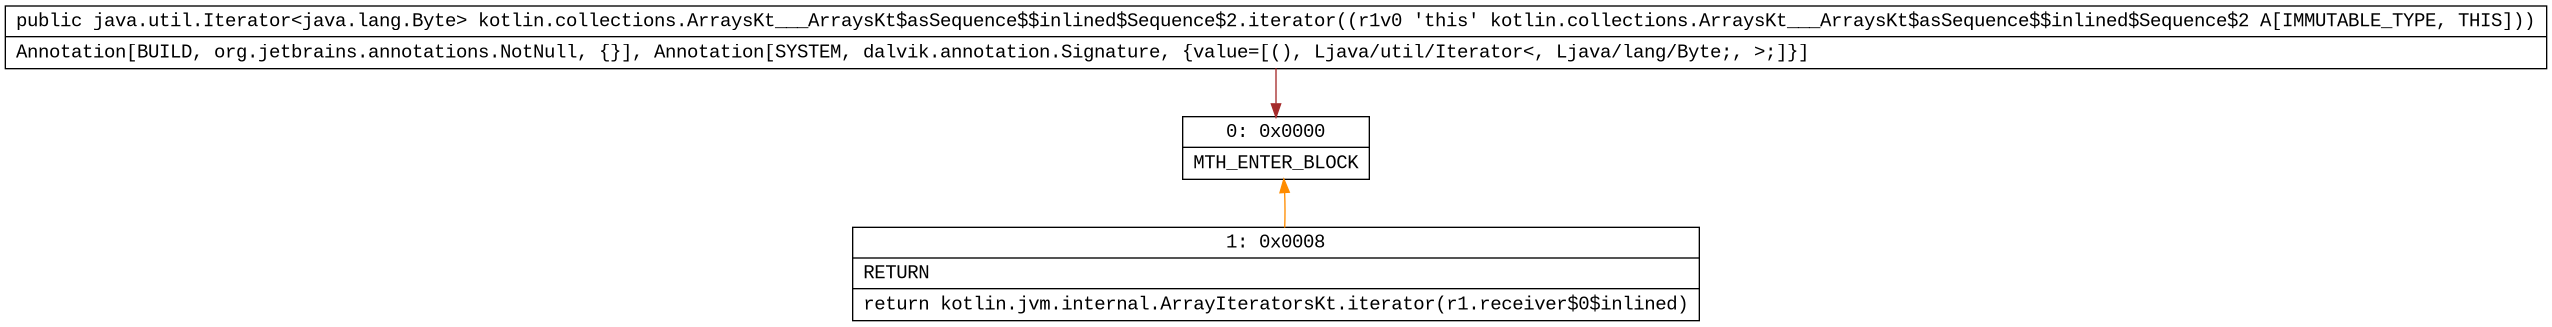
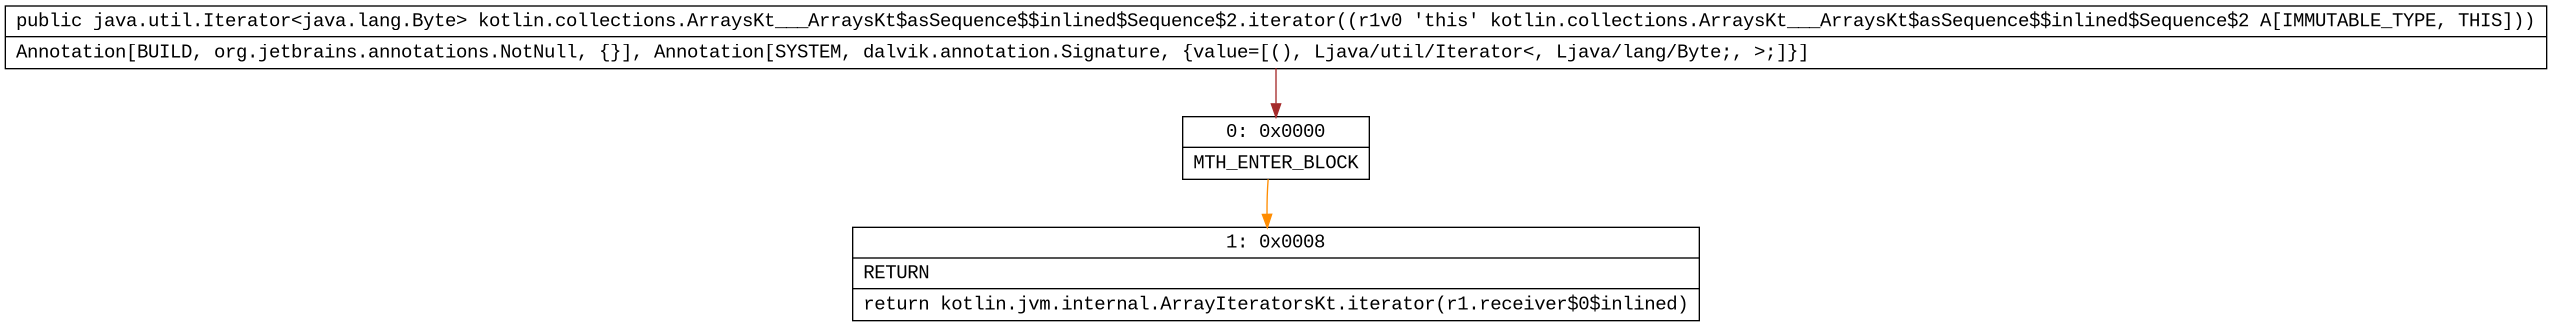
(1285, 210) -> (1267, 197)
